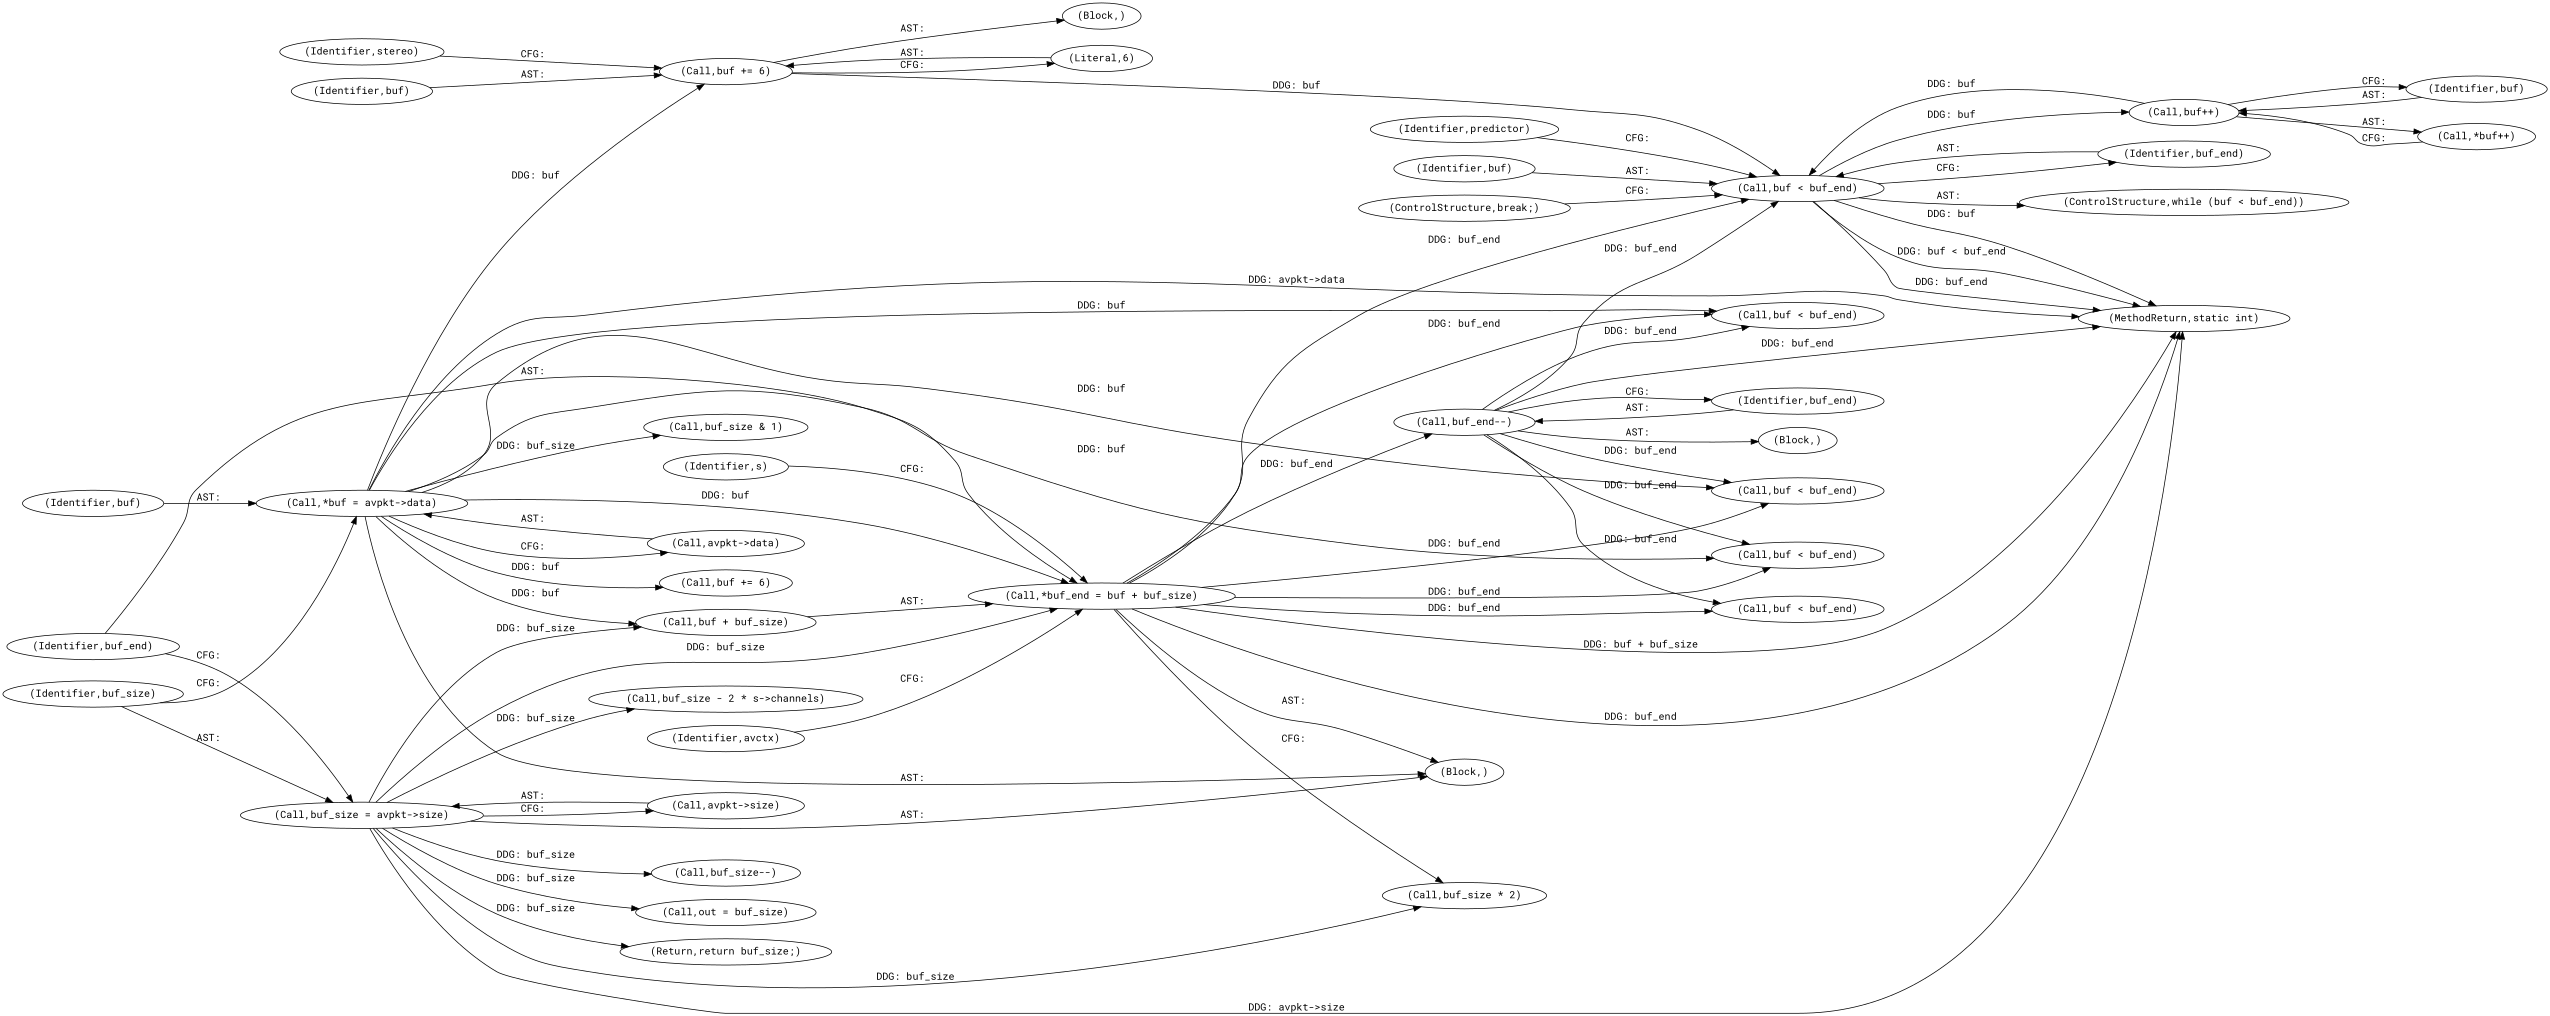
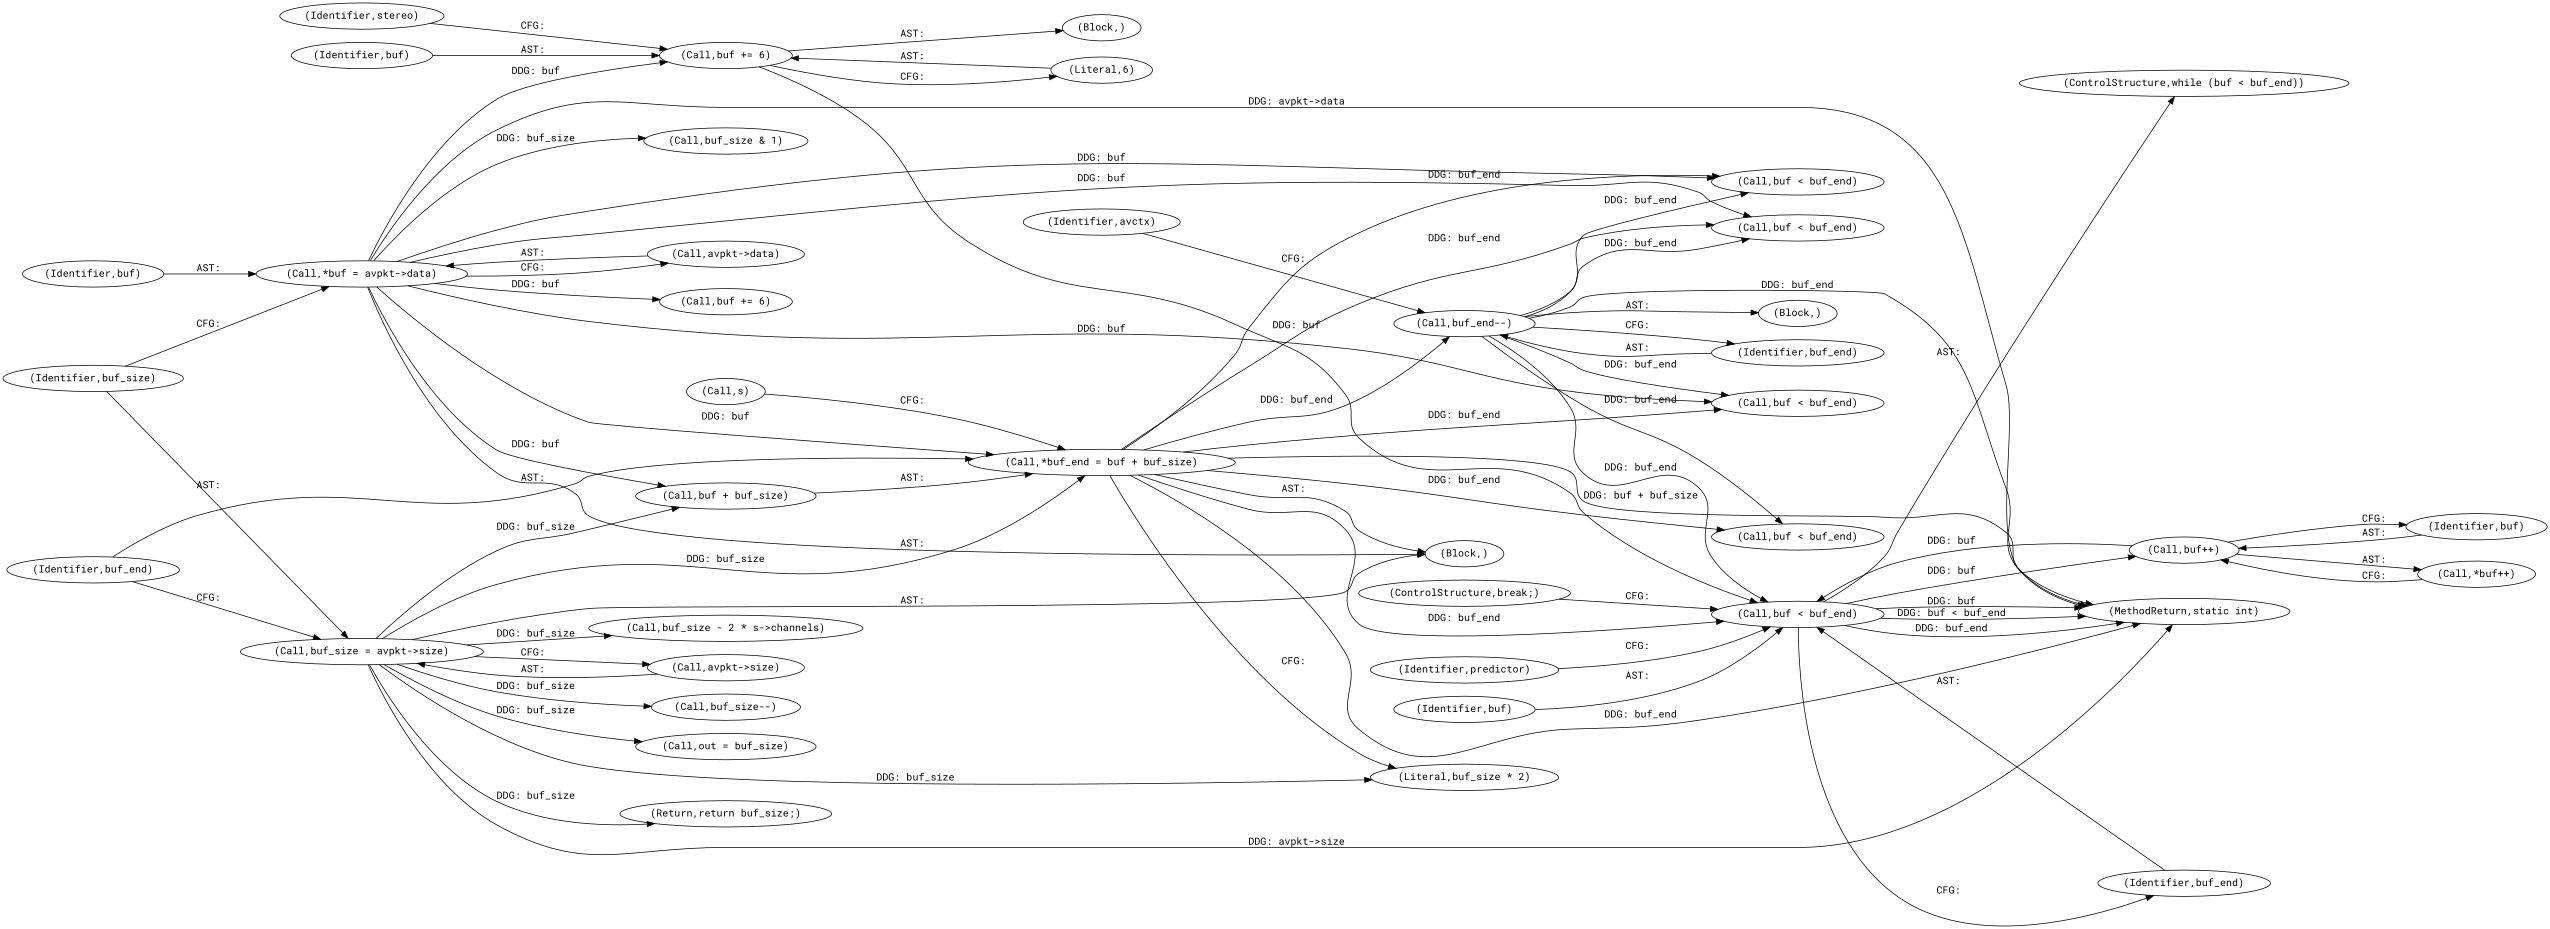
(726, 467) -> (726, 392)
(942, 689) -> (1280, 272)
(1464, 896) -> (1464, 777)
